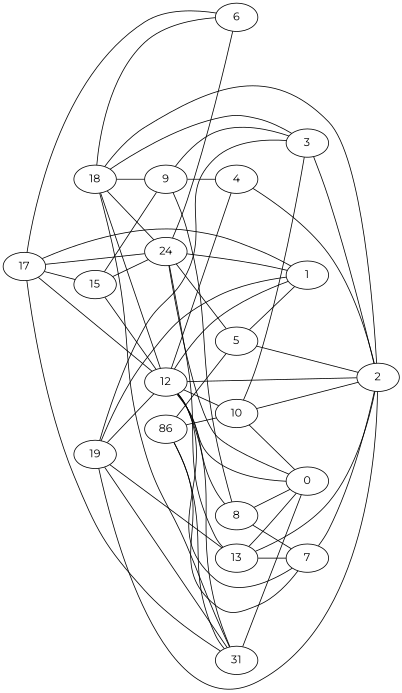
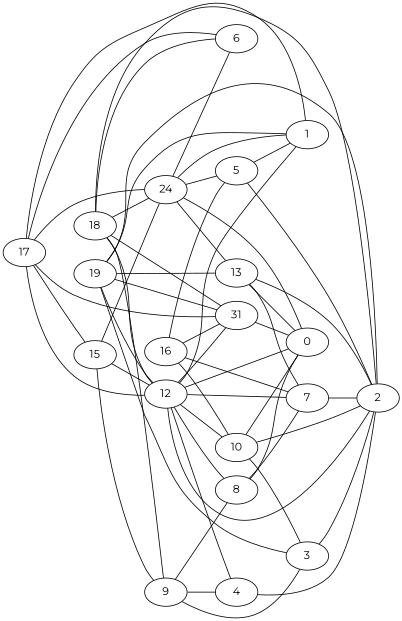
(198, 124) -> none
(166, 429) -> (166, 352)
